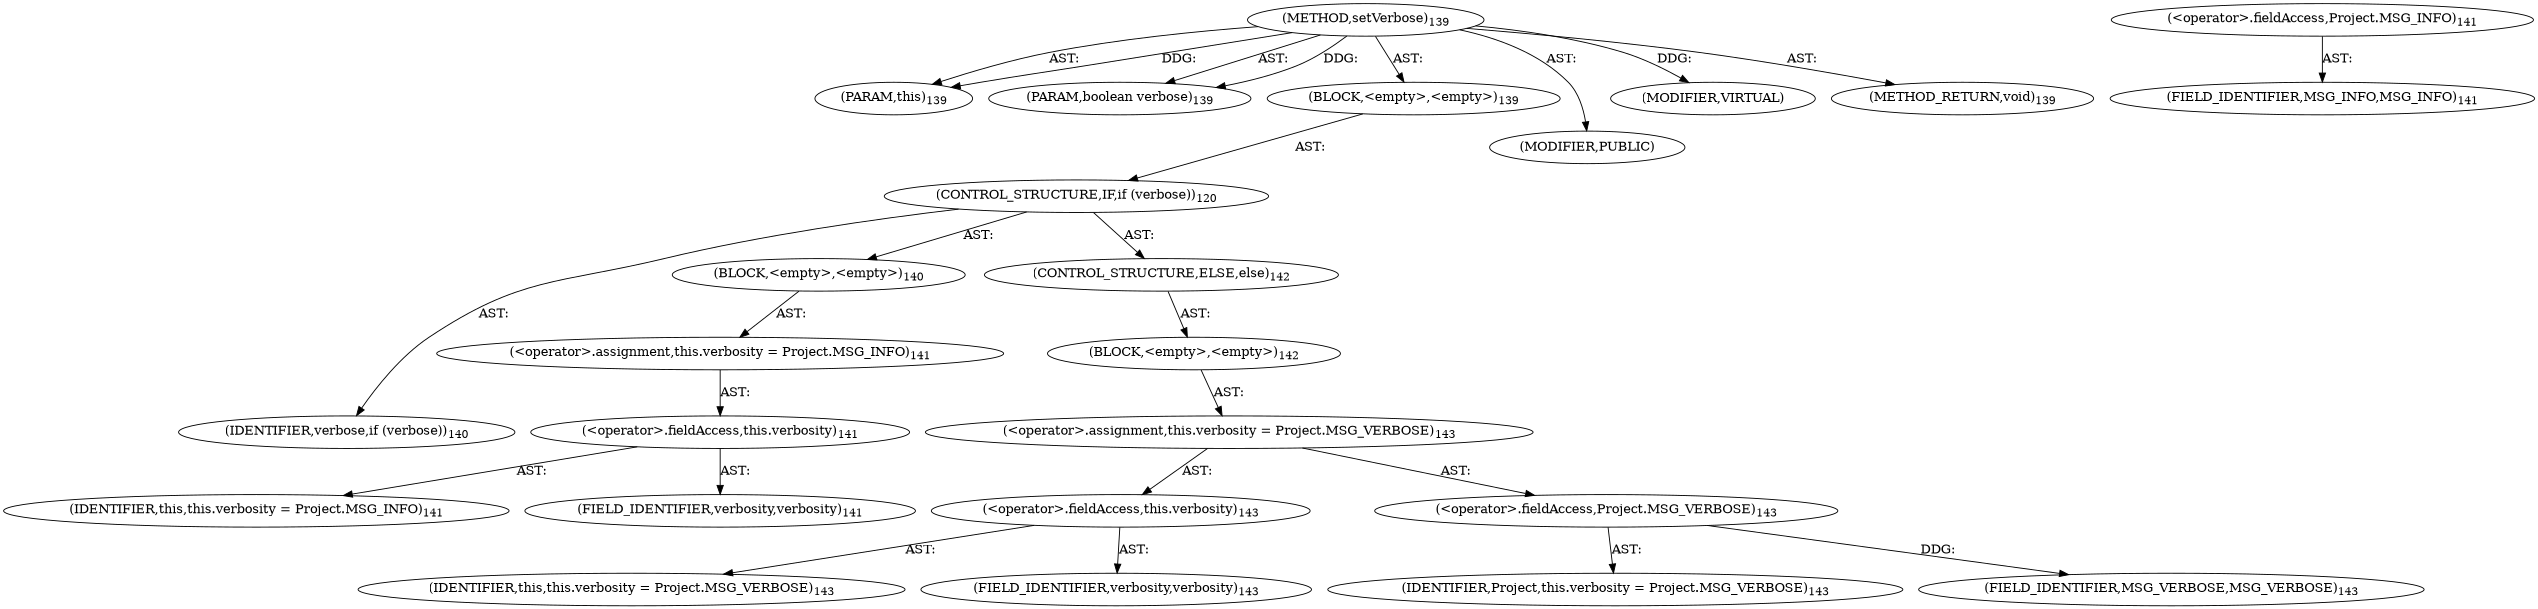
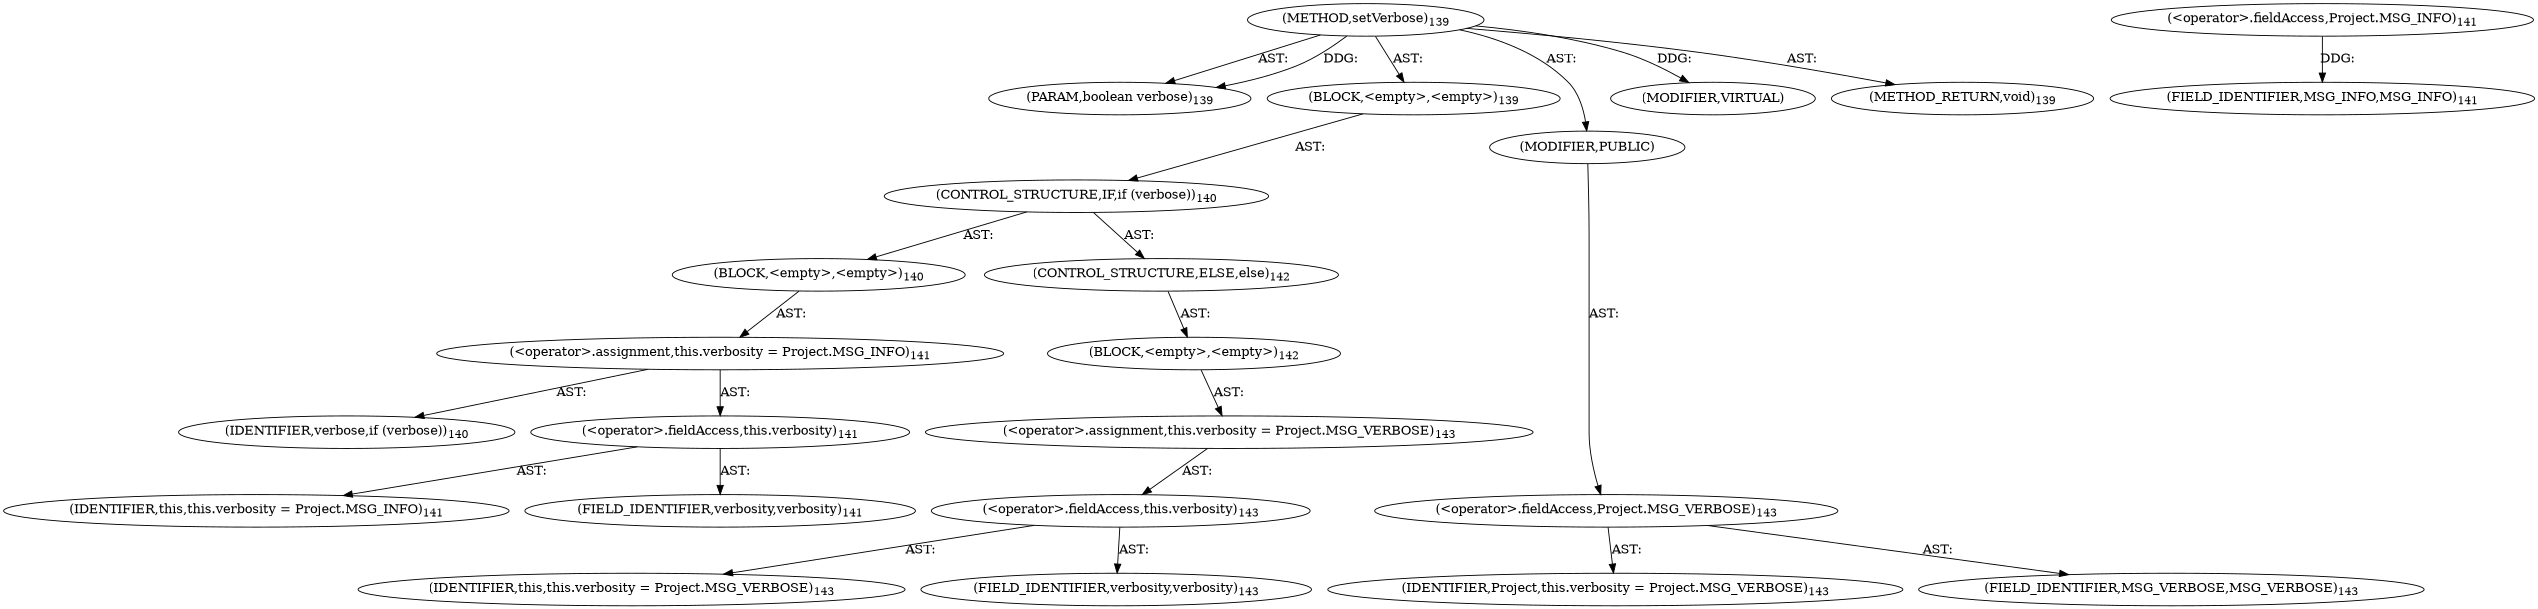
(2340, 59) -> (2340, 59)
(894, 99) -> none
(1207, 195) -> (1207, 195)
(640, 264) -> (536, 392)
(1414, 471) -> (1589, 325)
(1940, 550) -> (1940, 550)
